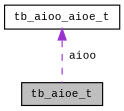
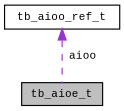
(62, 17) -> (62, 17)
